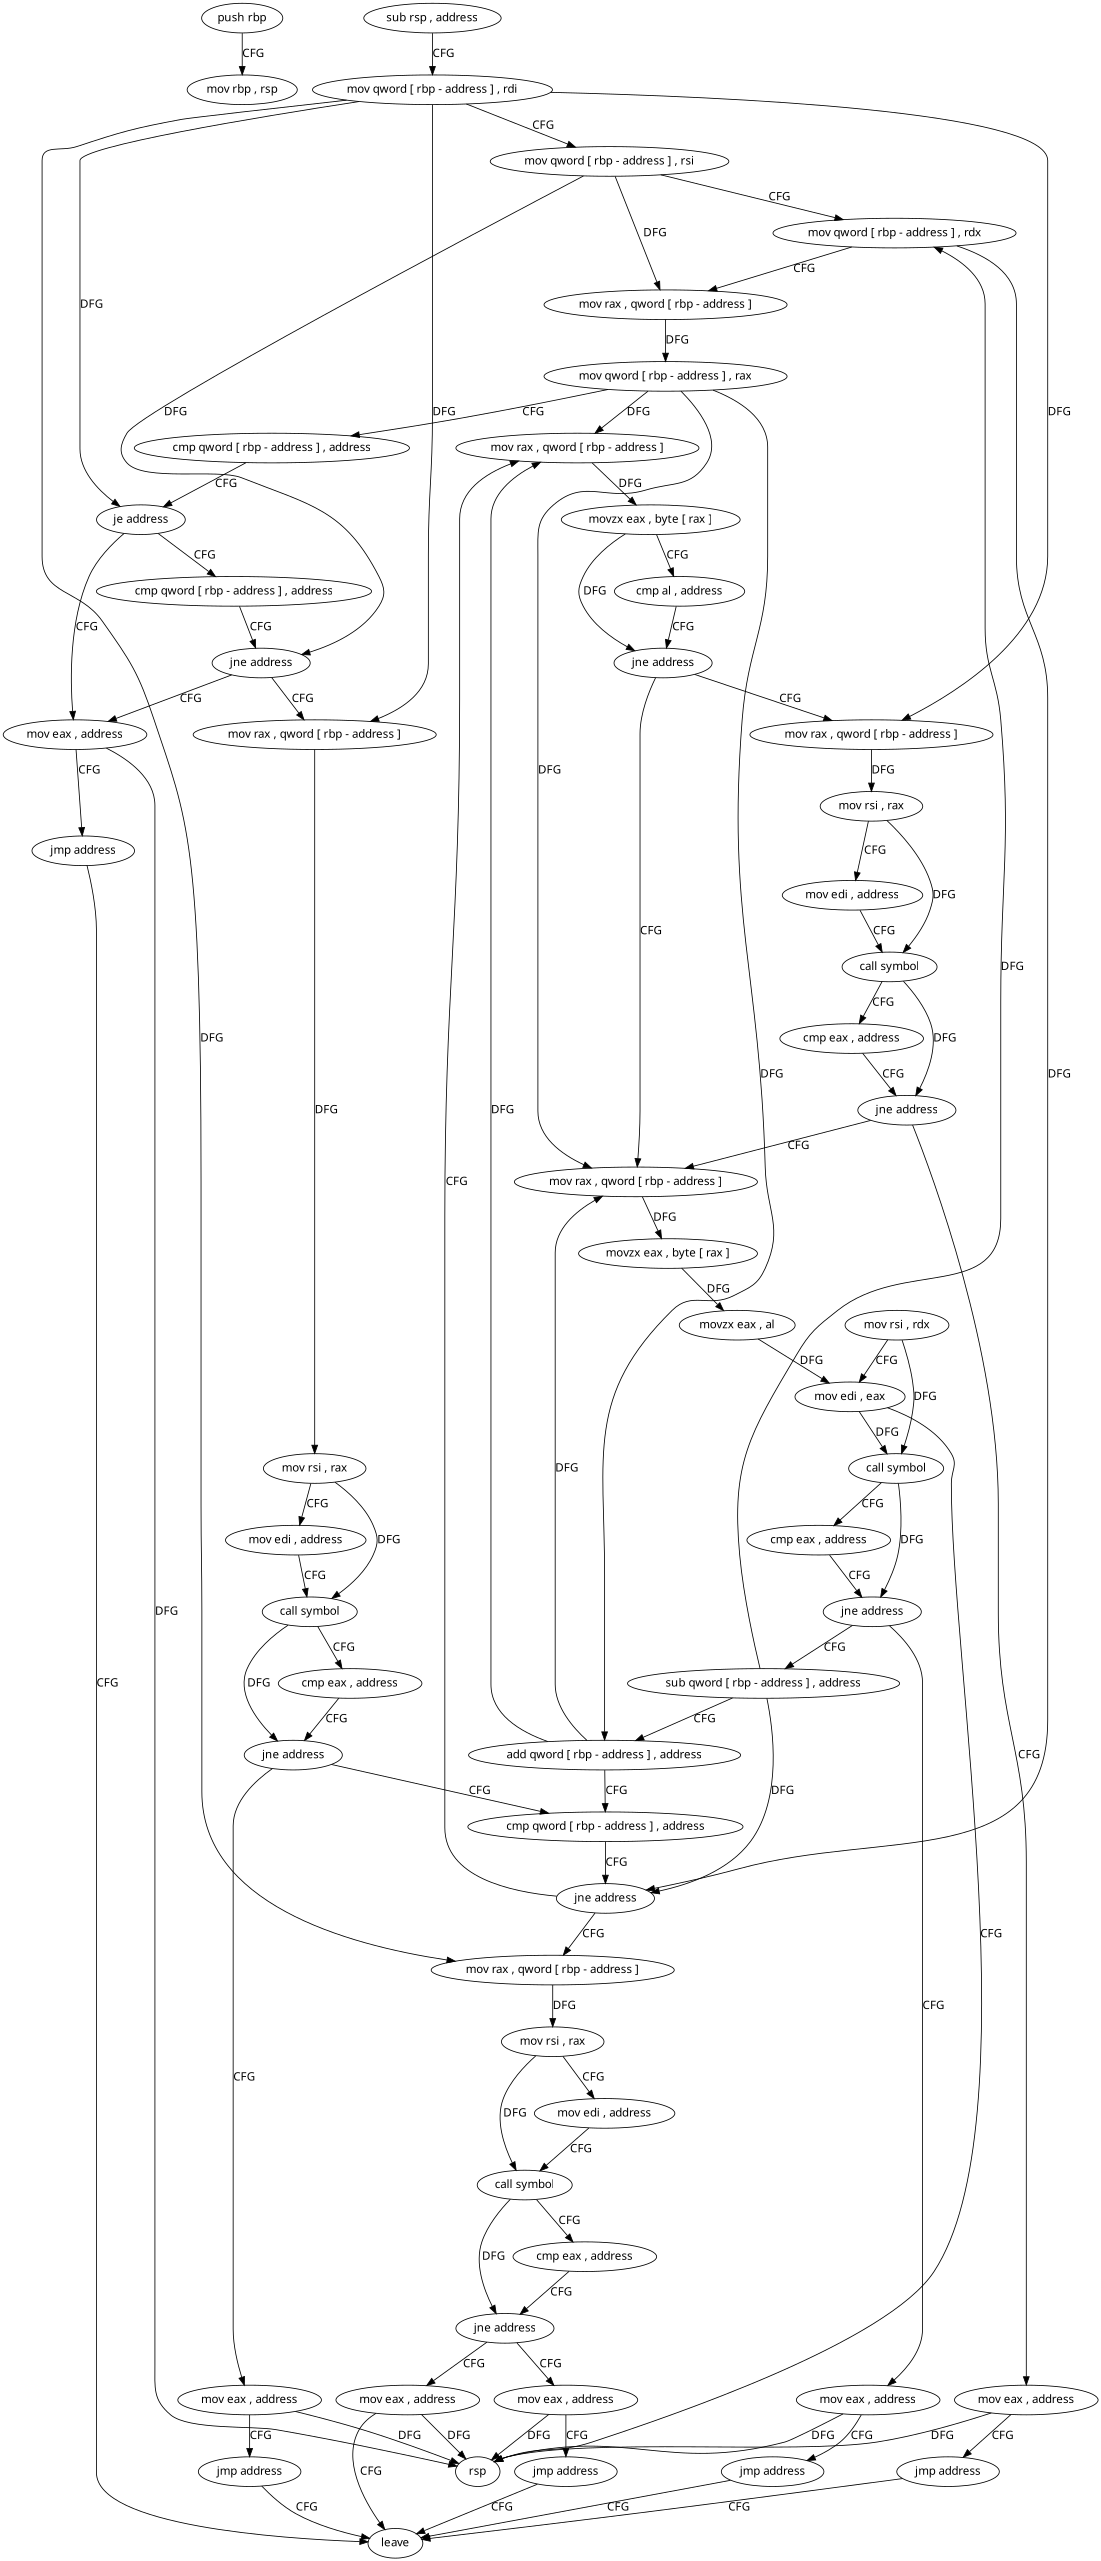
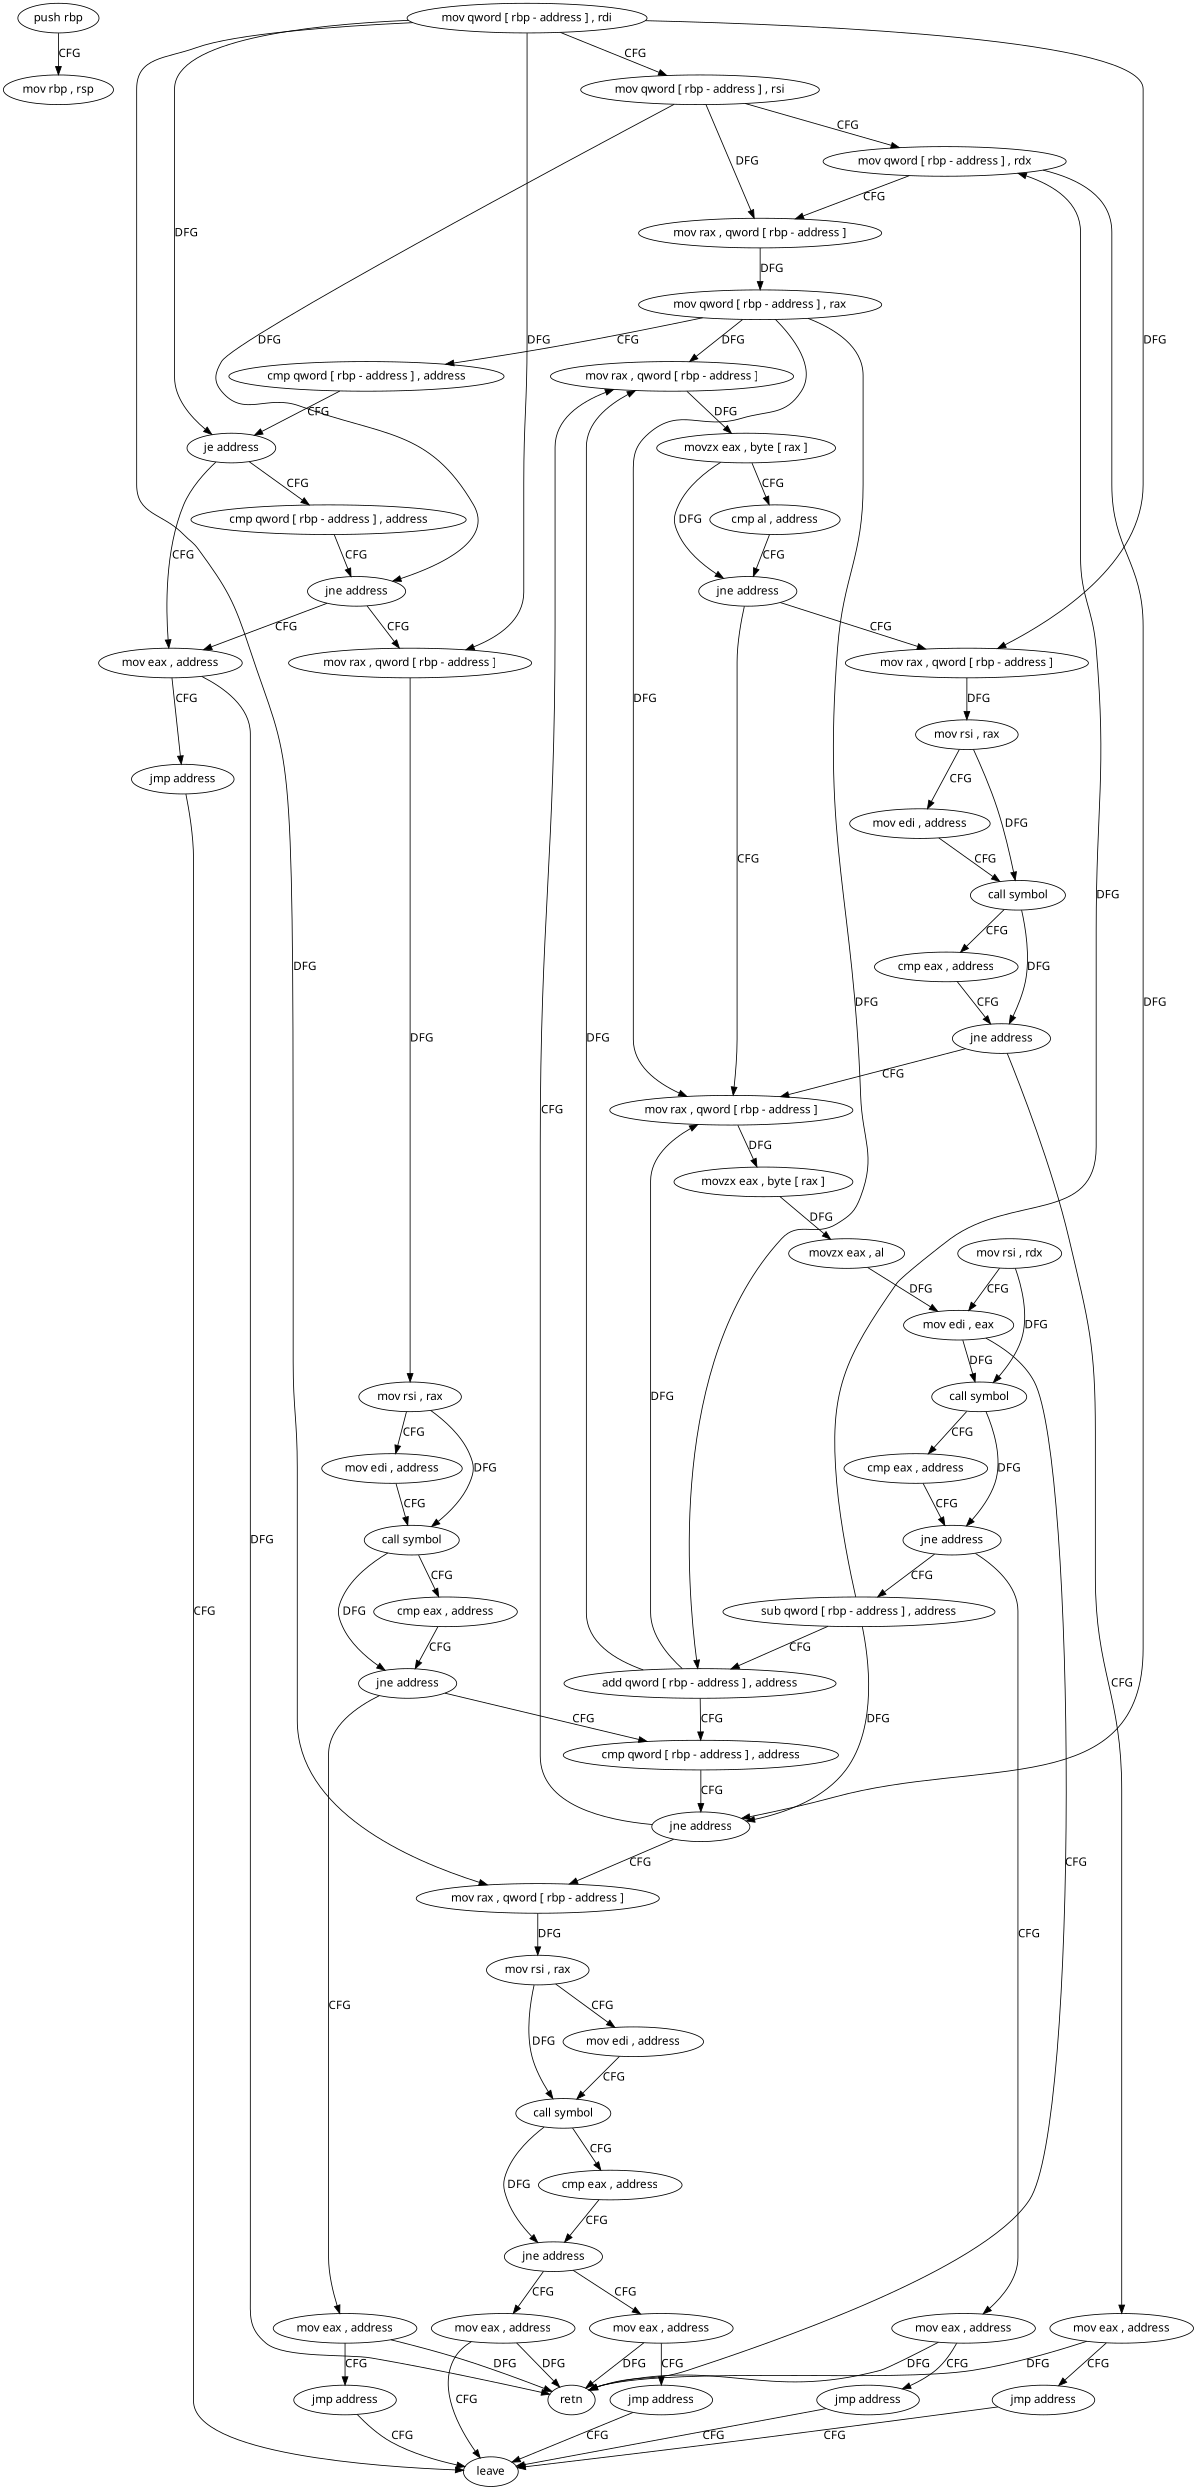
(432, 18) -> none
(478, 2472) -> (572, 2400)
